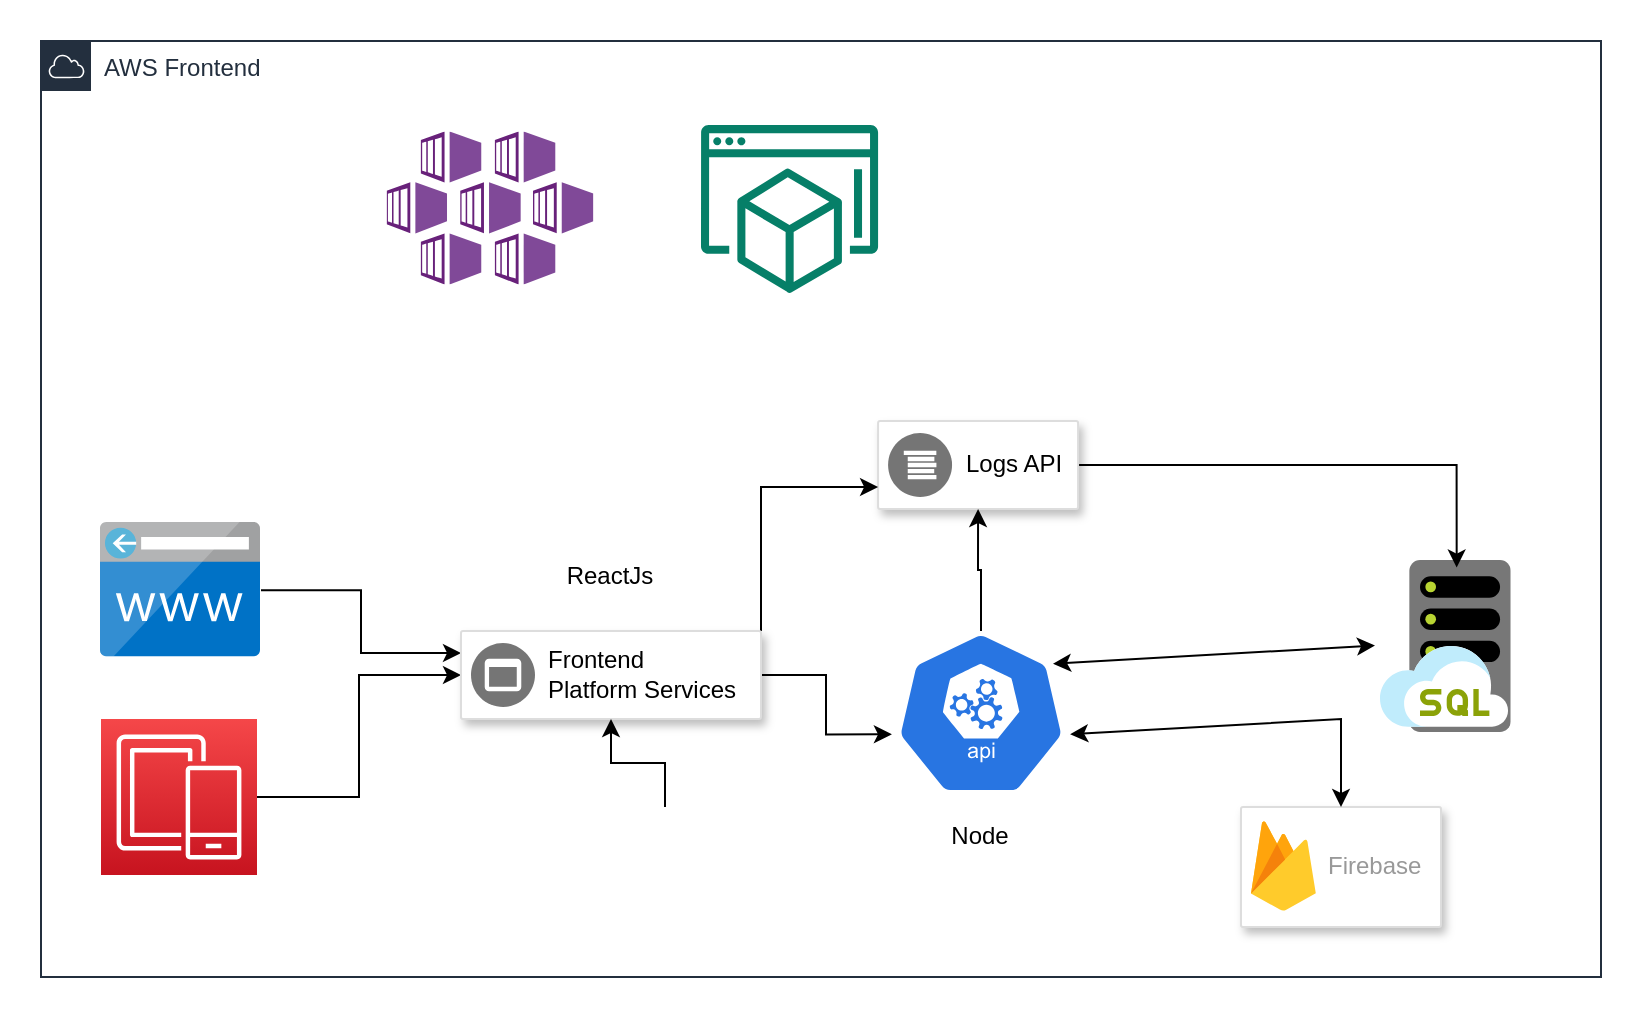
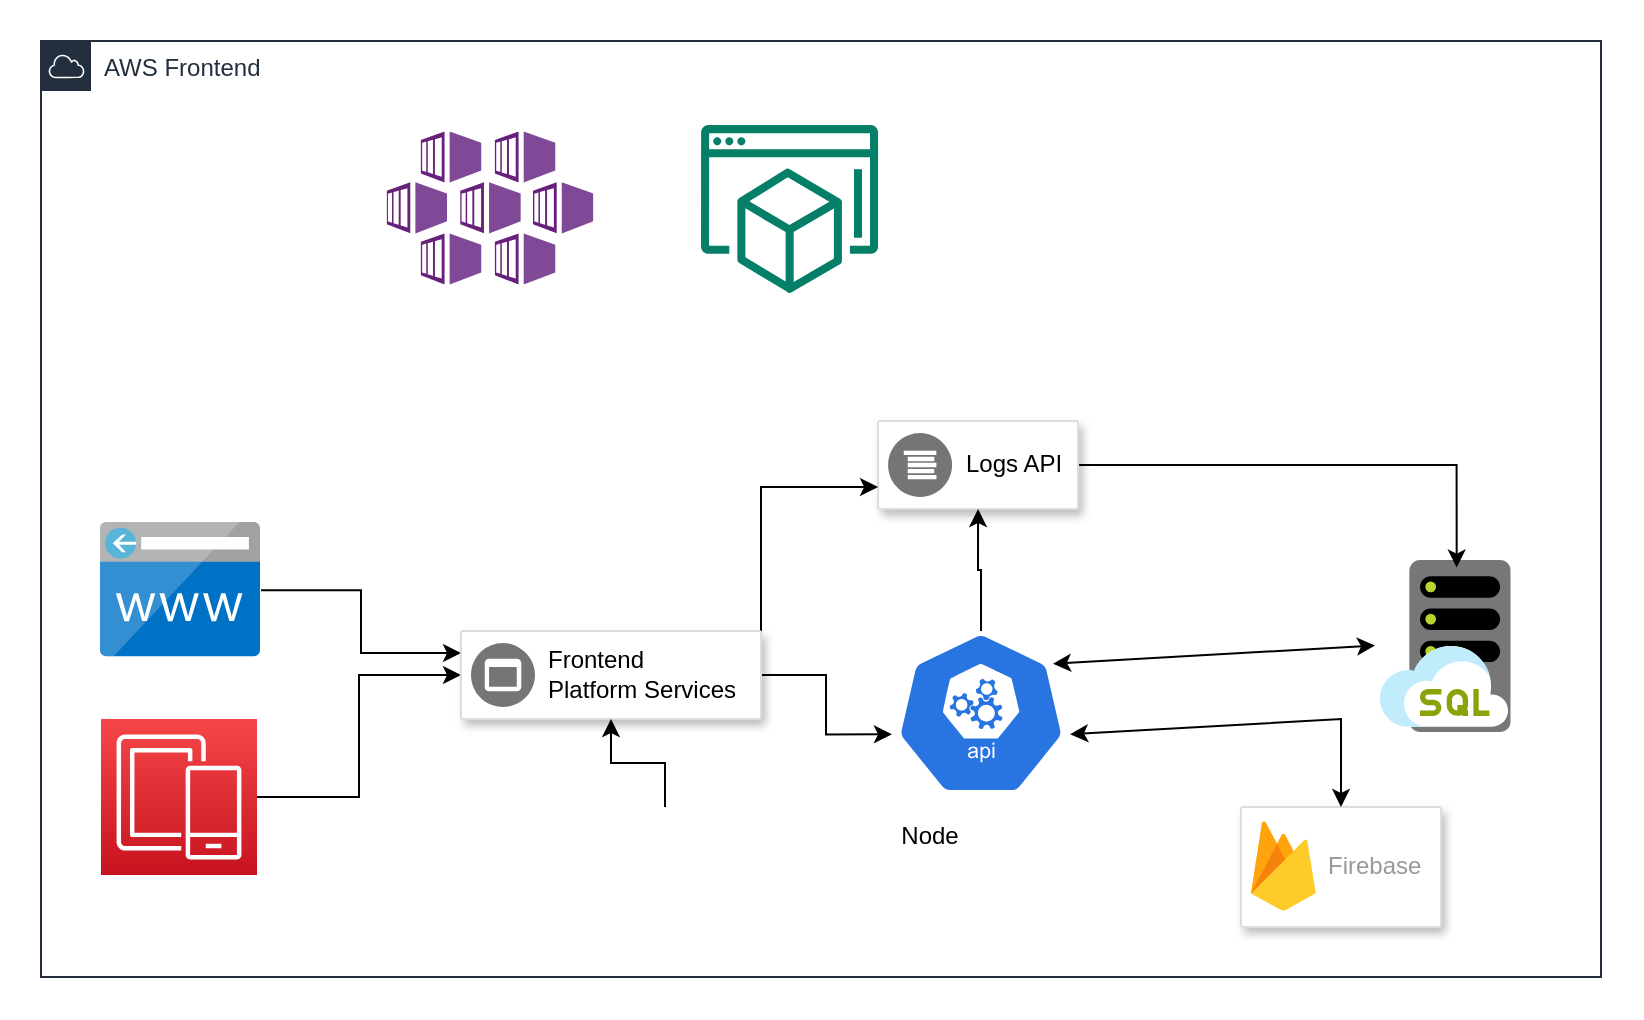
(611, 577) -> none
(981, 837) -> (931, 837)
